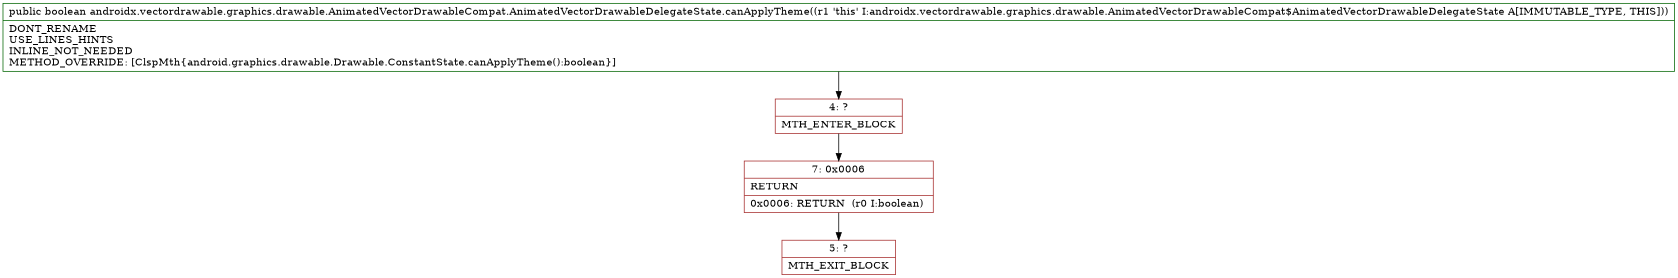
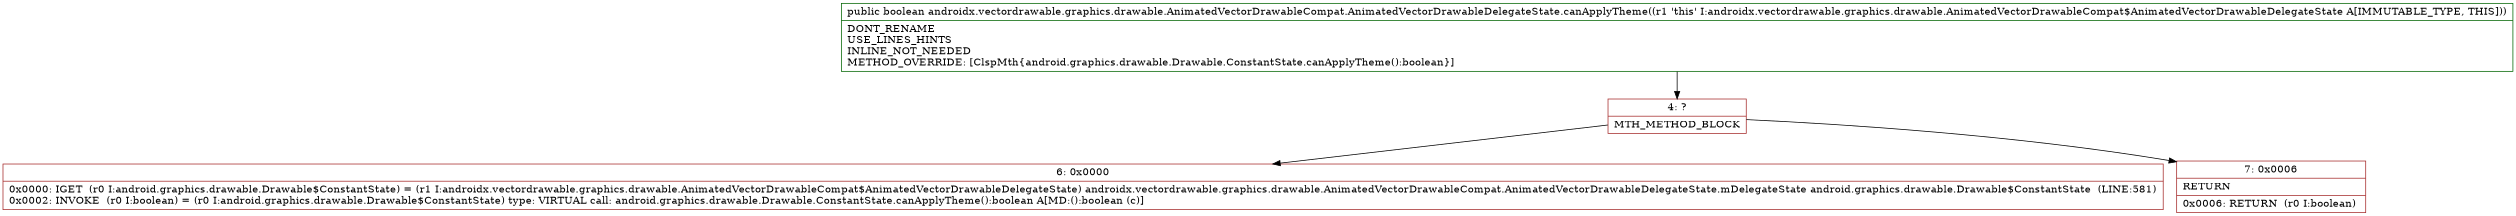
(839, 124) -> (1677, 124)
none -> (1083, 187)
(839, 257) -> none
